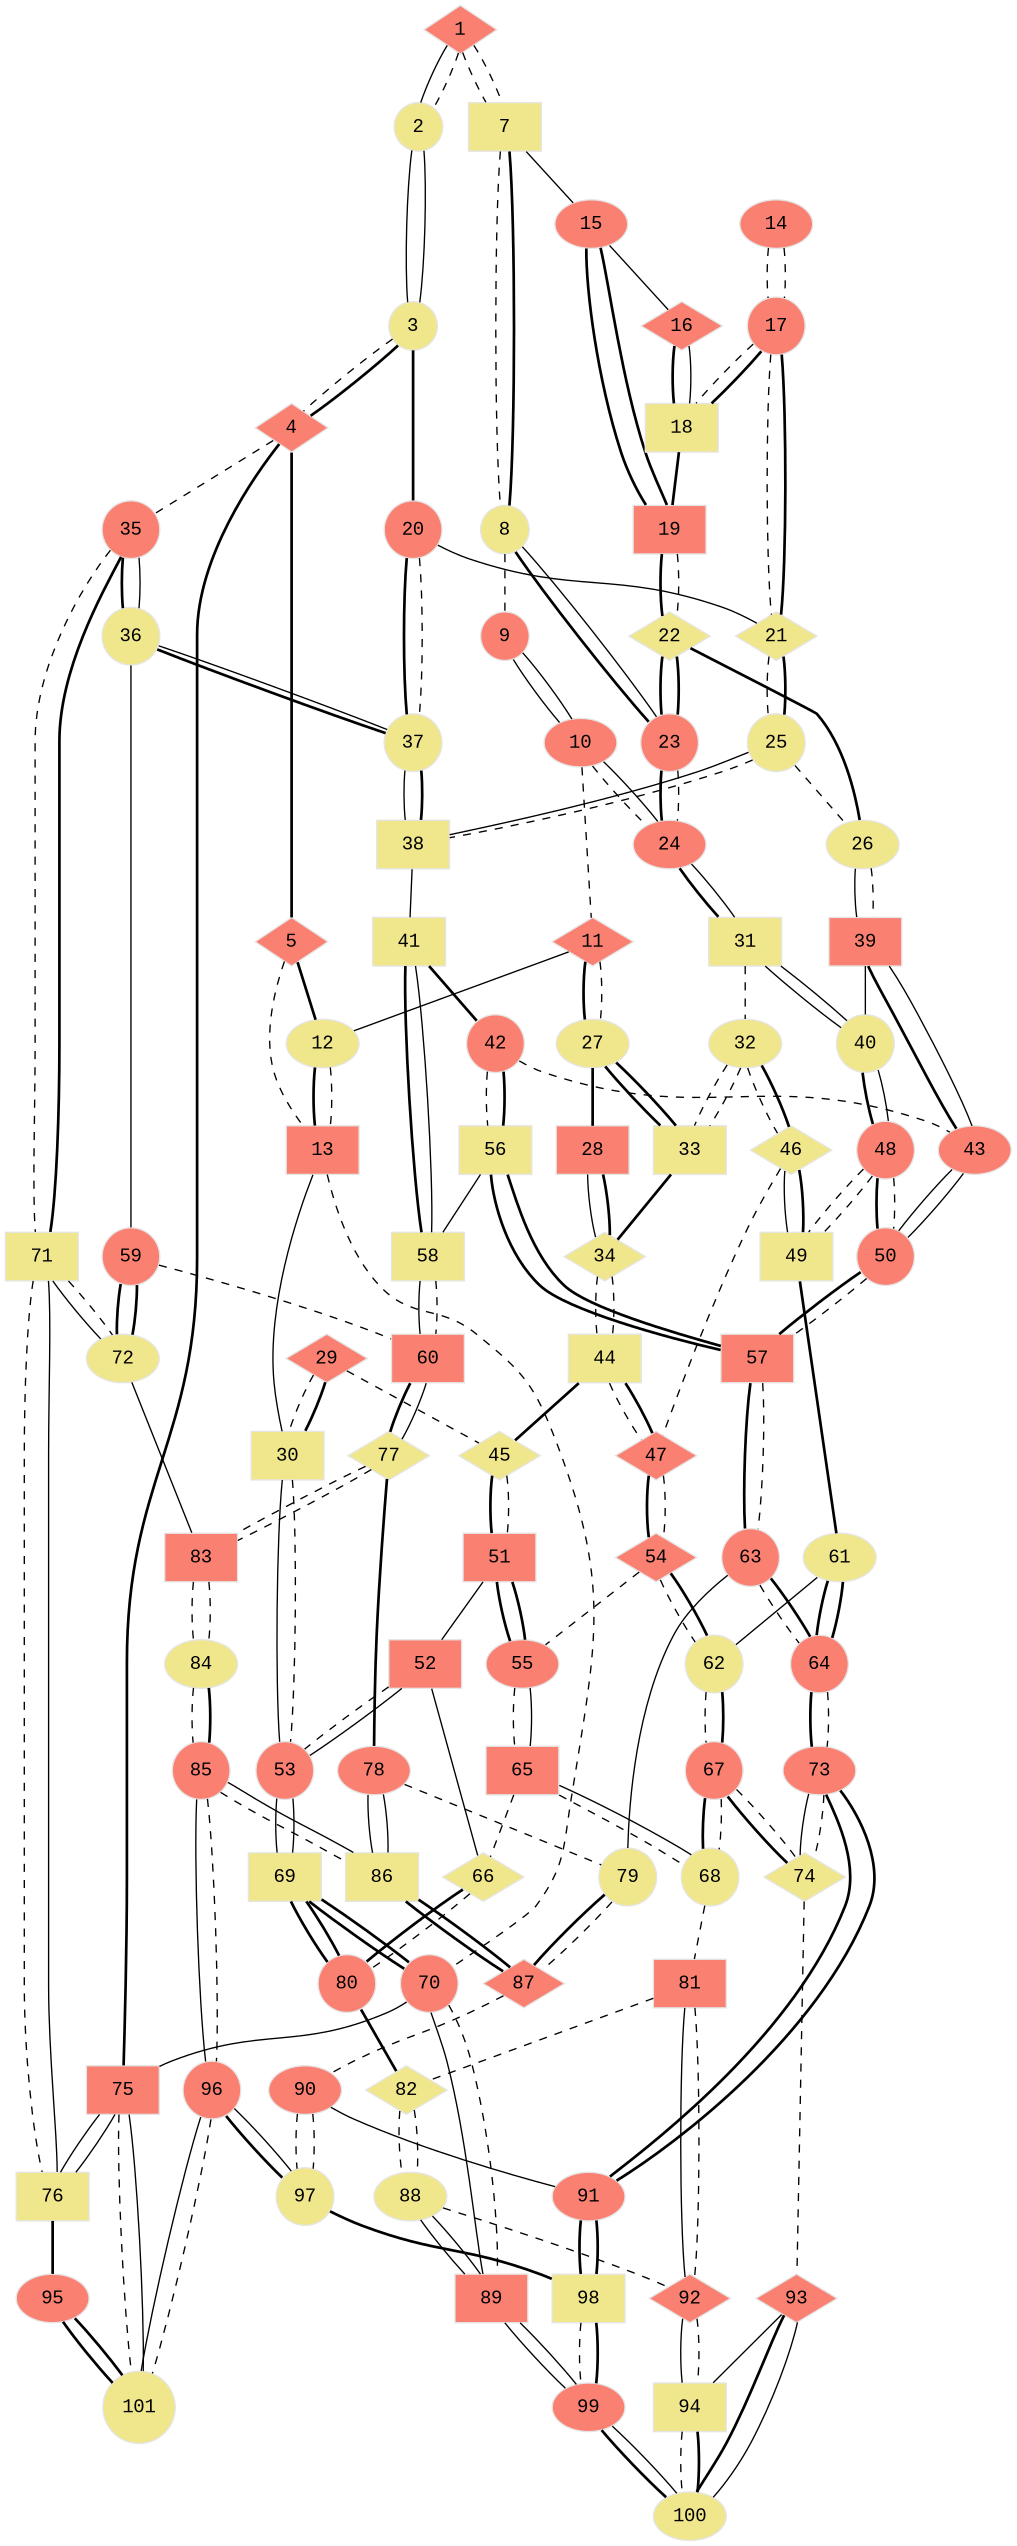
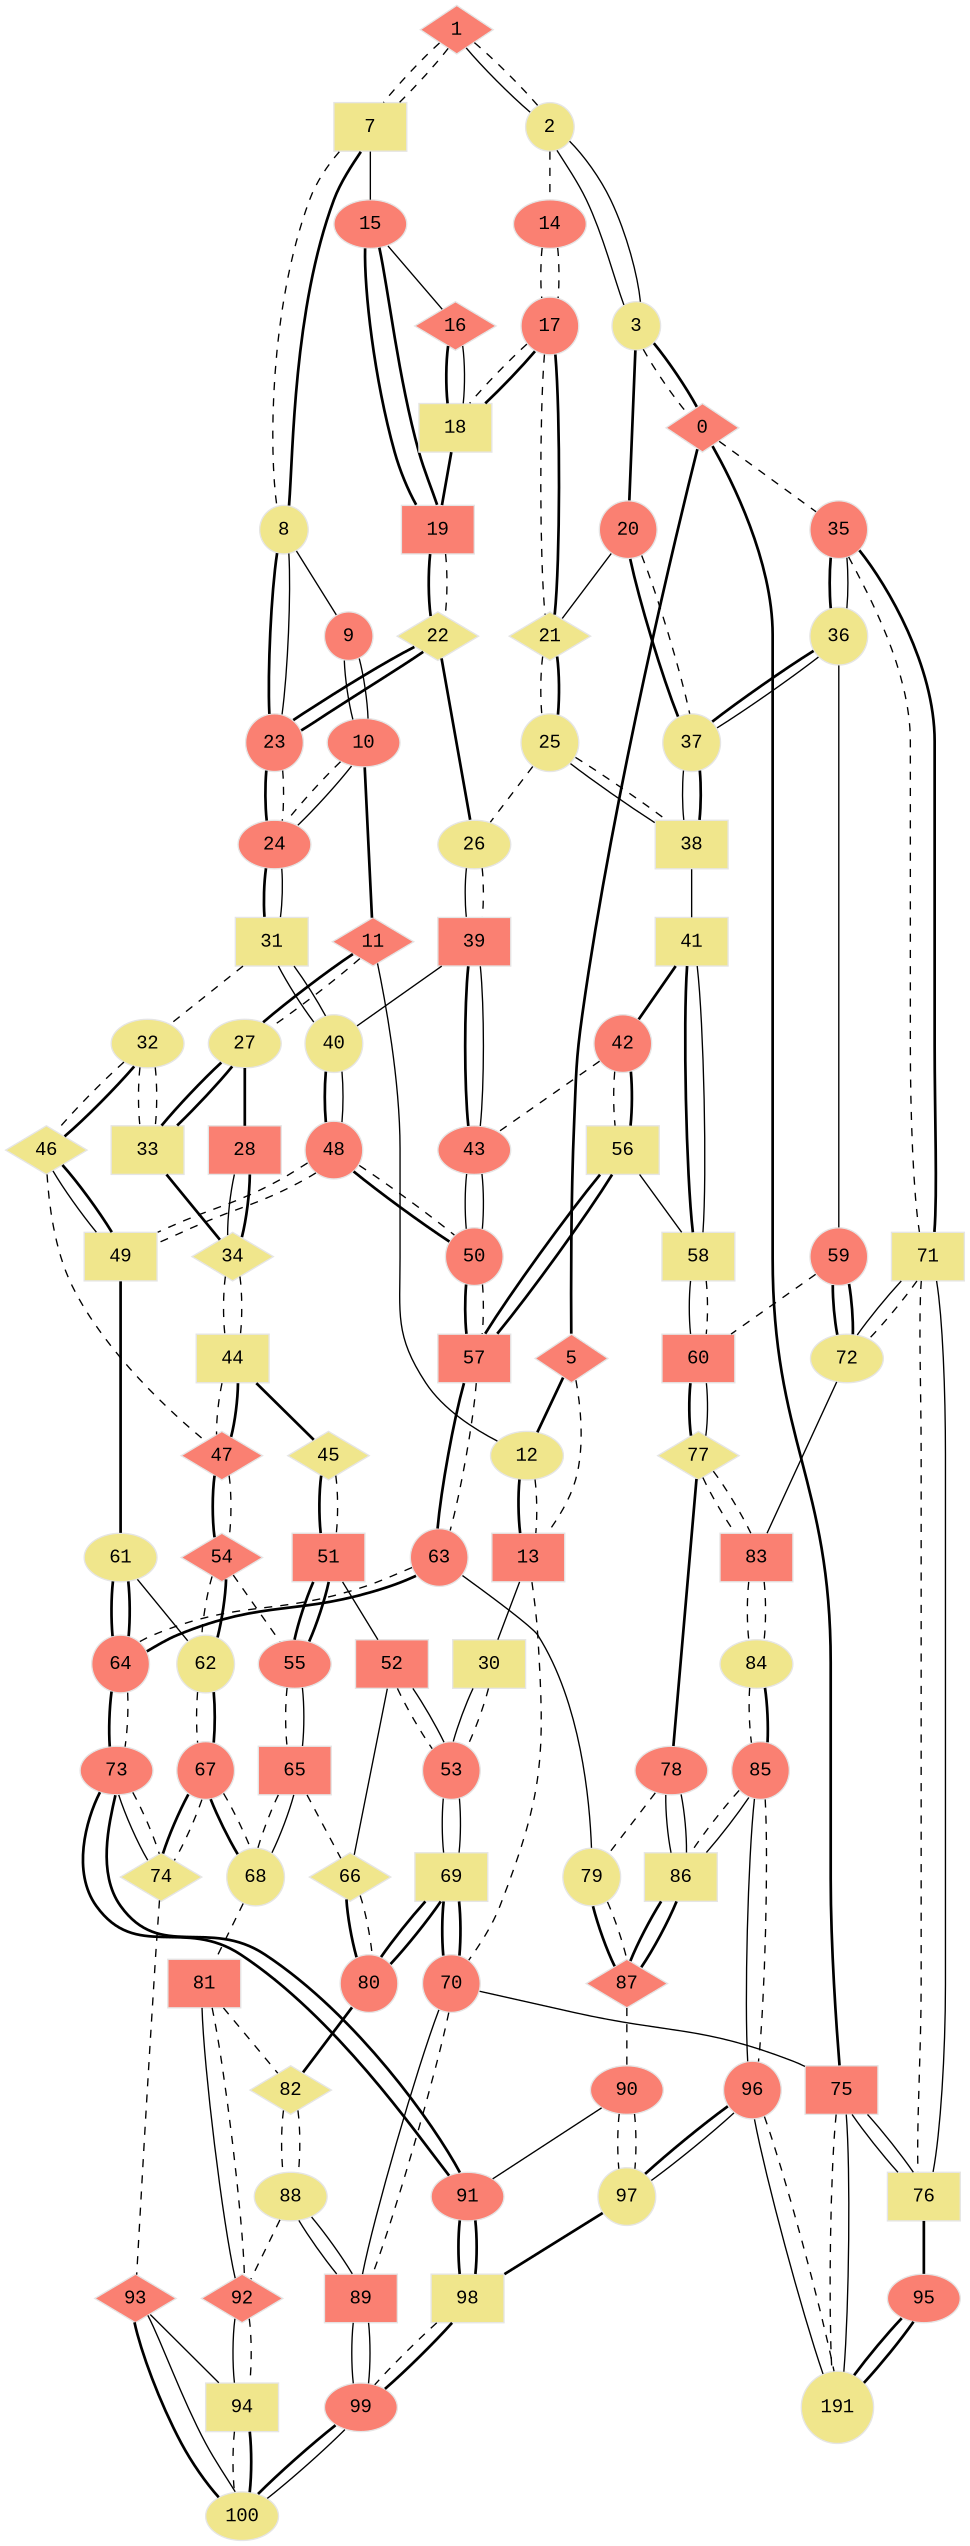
none -> (550, 176)
(292, 428) -> (702, 428)
(505, 583) -> (316, 583)
(587, 843) -> (368, 843)
(327, 1358) -> none
(139, 2407) -> (837, 2407)
